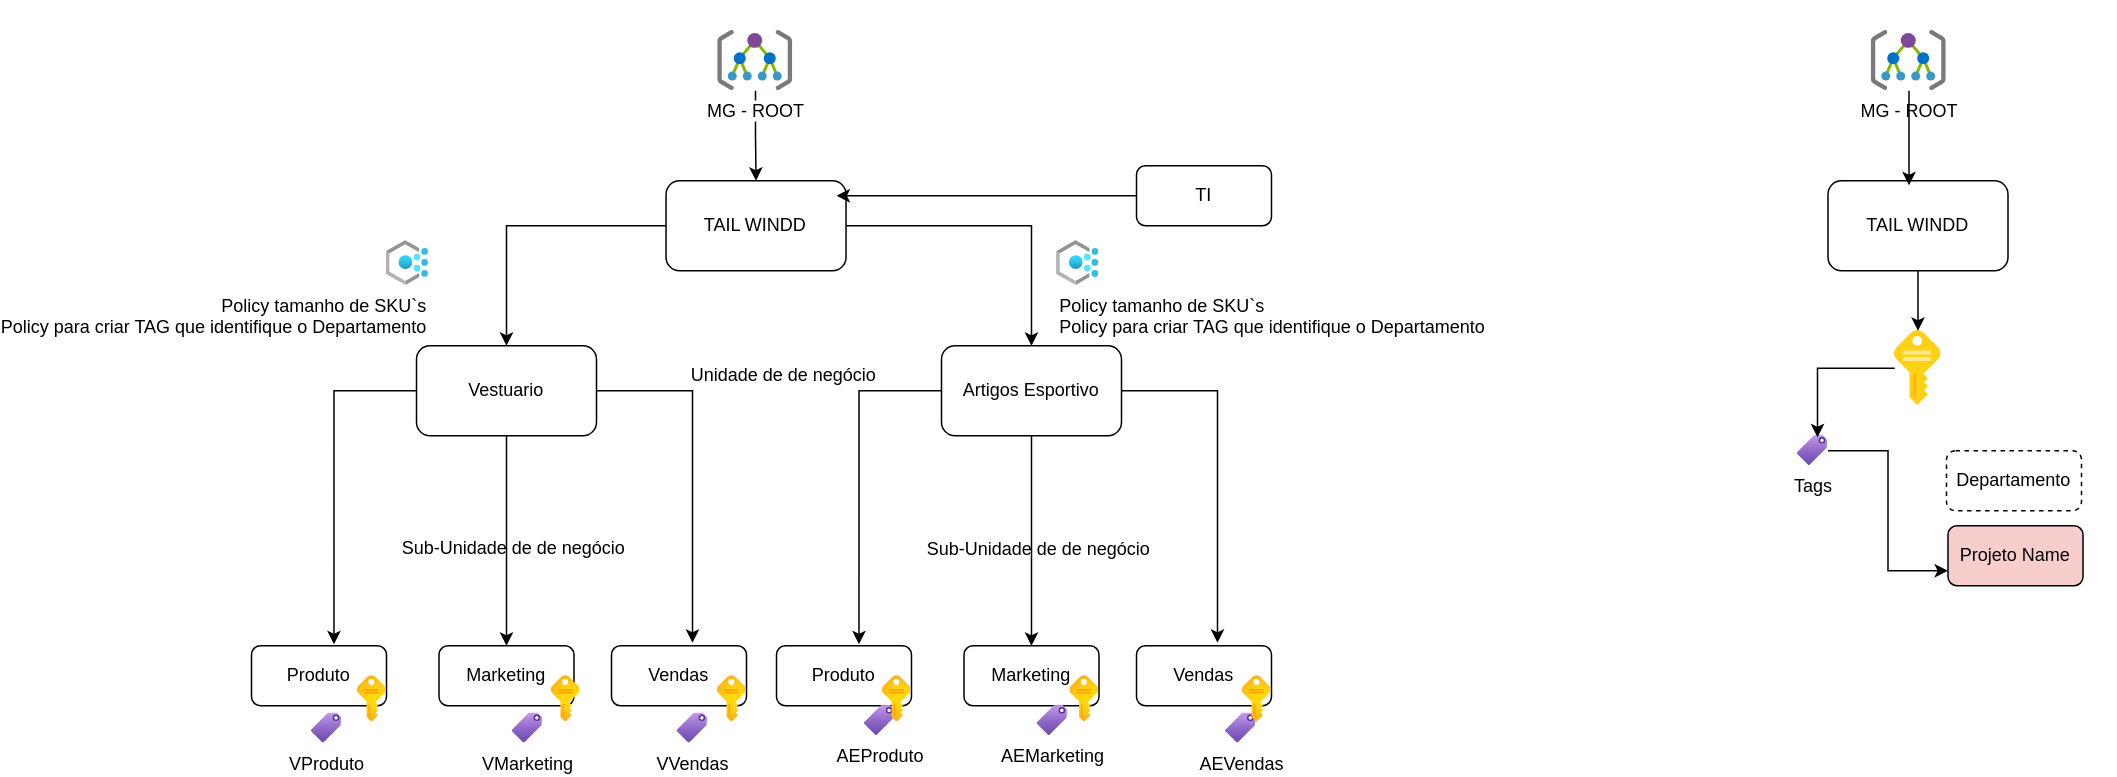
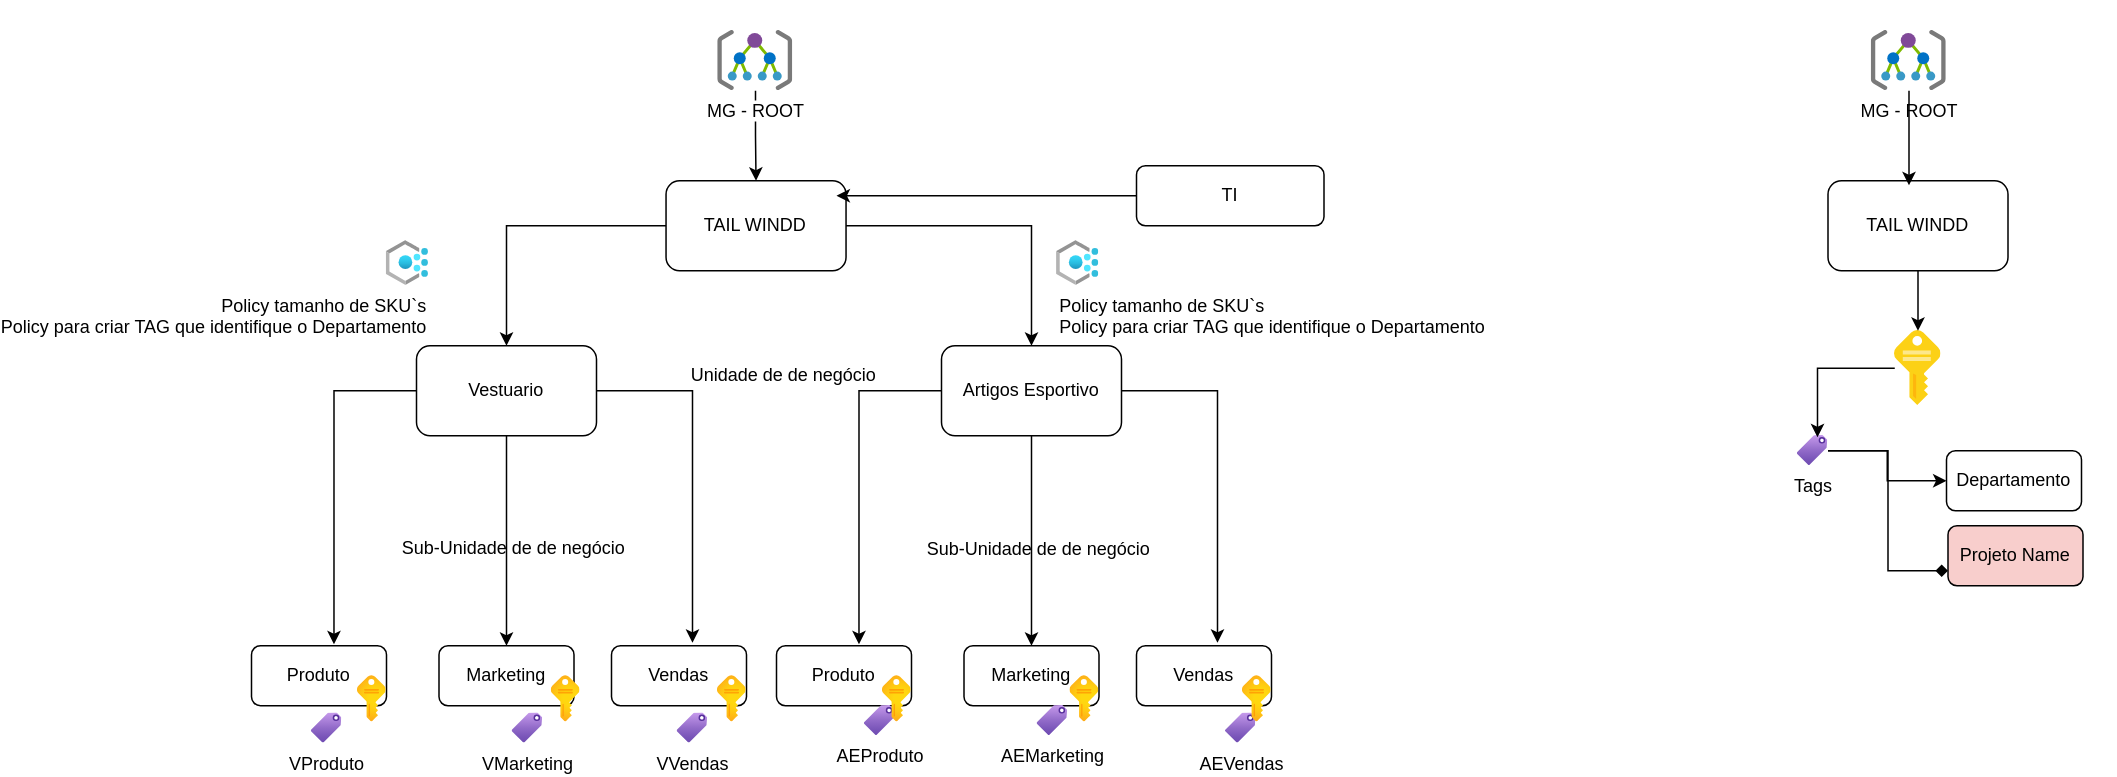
(1204, 196) -> (1230, 196)
none -> (1913, 481)
(2014, 481) -> (2014, 481)
(1936, 571) -> (1935, 571)
